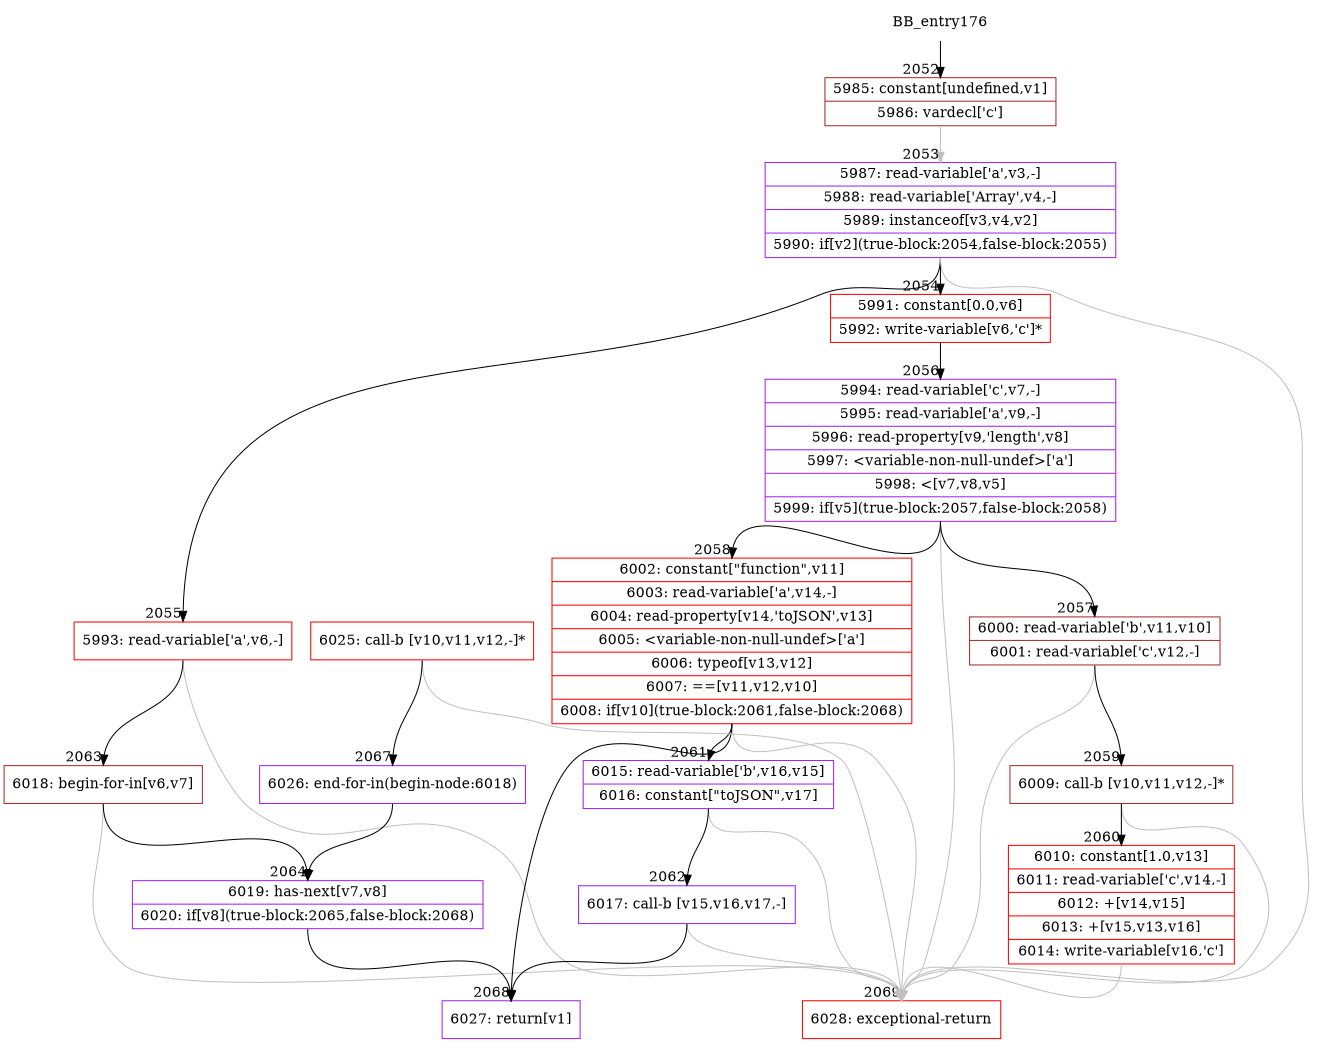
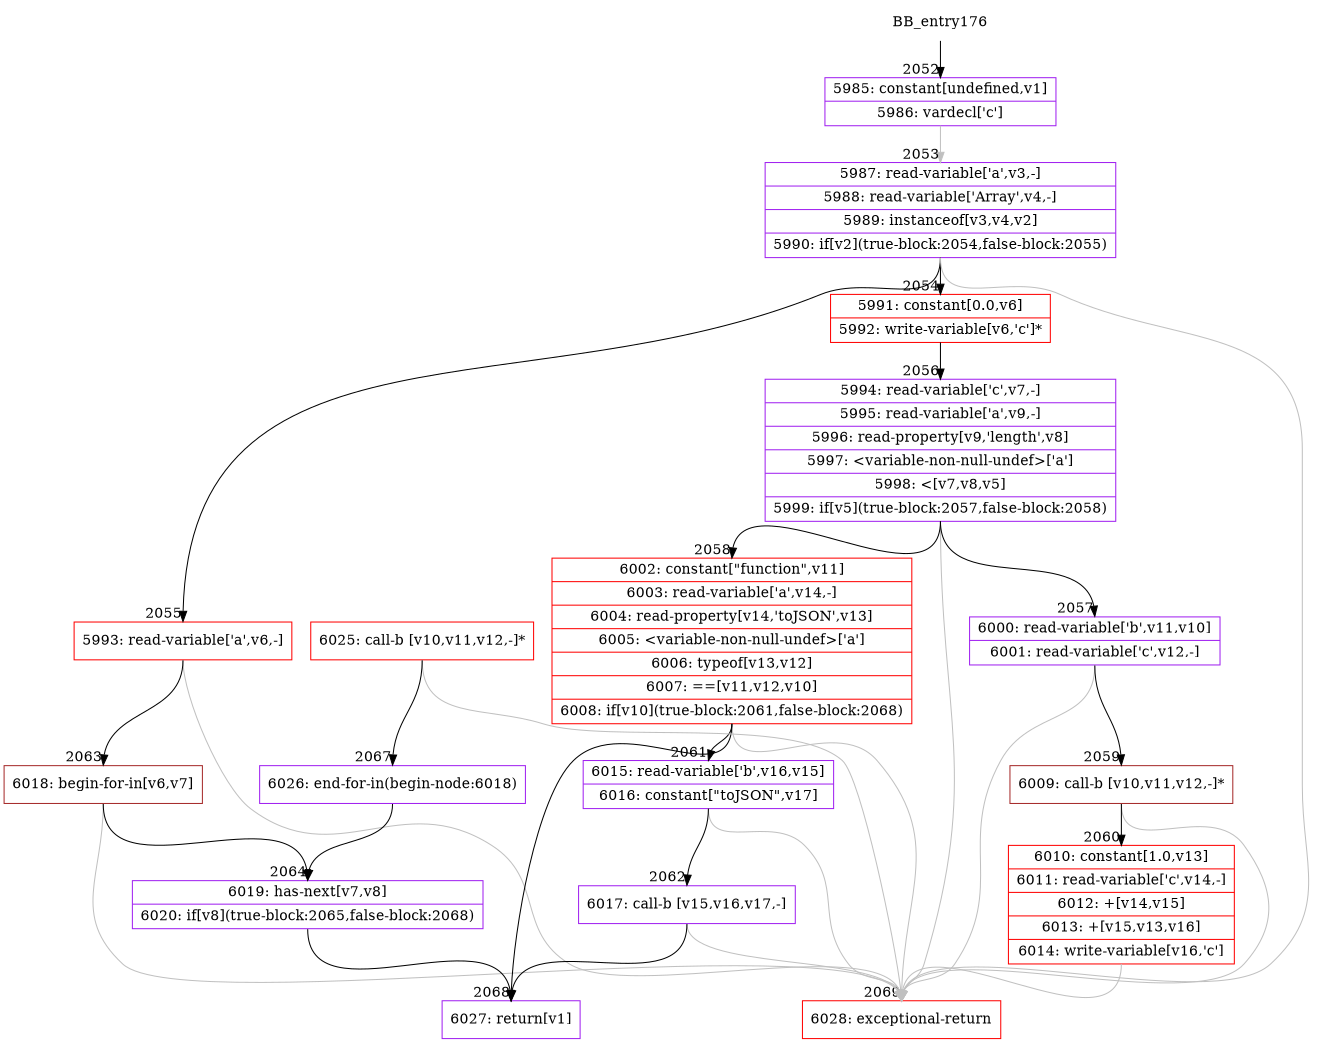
(940, 102) -> (940, 102)
(1095, 641) -> (1095, 641)
